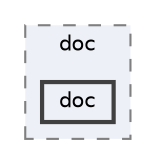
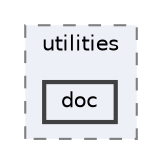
(78, 45) -> (81, 45)
